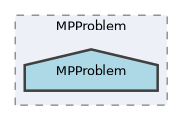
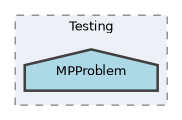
(91, 27) -> (91, 27)
